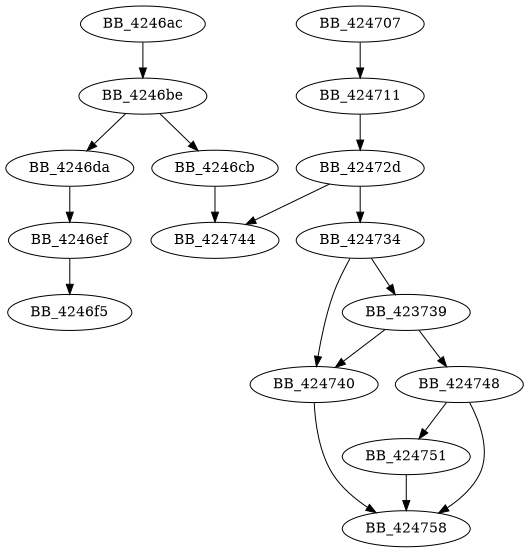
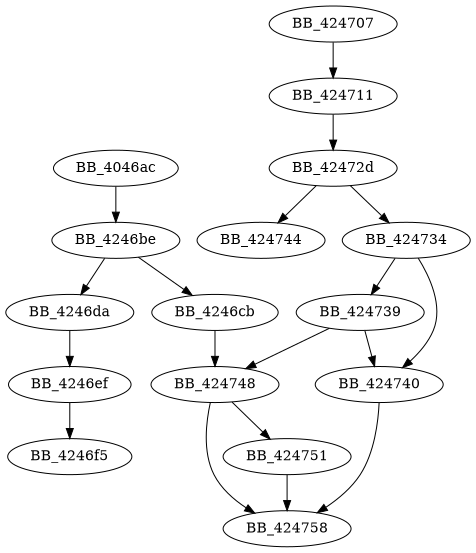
(143, 24) -> (116, 168)
(215, 199) -> (215, 344)
(406, 312) -> (360, 312)
